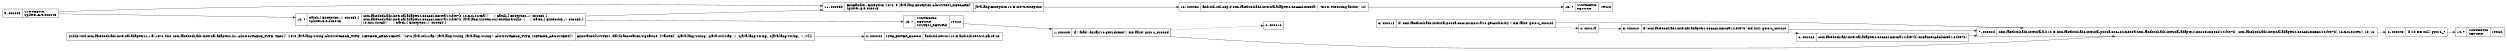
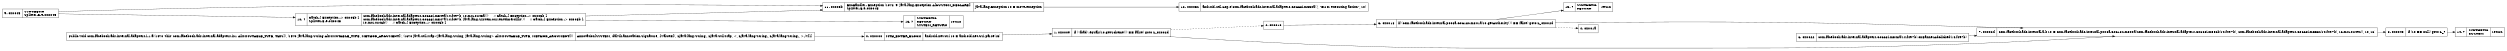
(1465, 7) -> (1529, 15)
none -> (1329, 25)
(1007, 26) -> (1026, 34)
(1705, 29) -> none
(2476, 34) -> (2476, 34)
